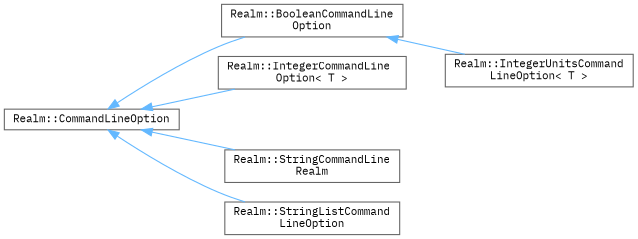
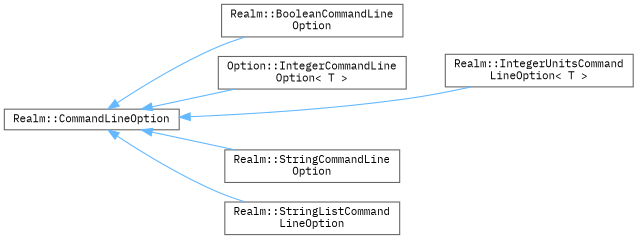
(431, 47) -> (331, 107)
(312, 73) -> (312, 73)
(312, 166) -> (312, 166)
